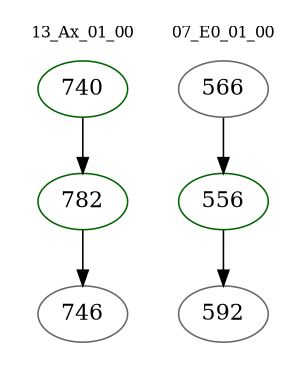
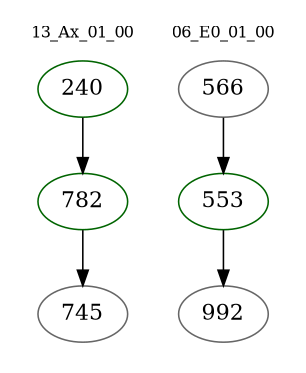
(223, 34) -> (223, 34)
(83, 89) -> (83, 89)
(223, 202) -> (223, 202)
(83, 314) -> (83, 314)
(223, 314) -> (223, 314)
